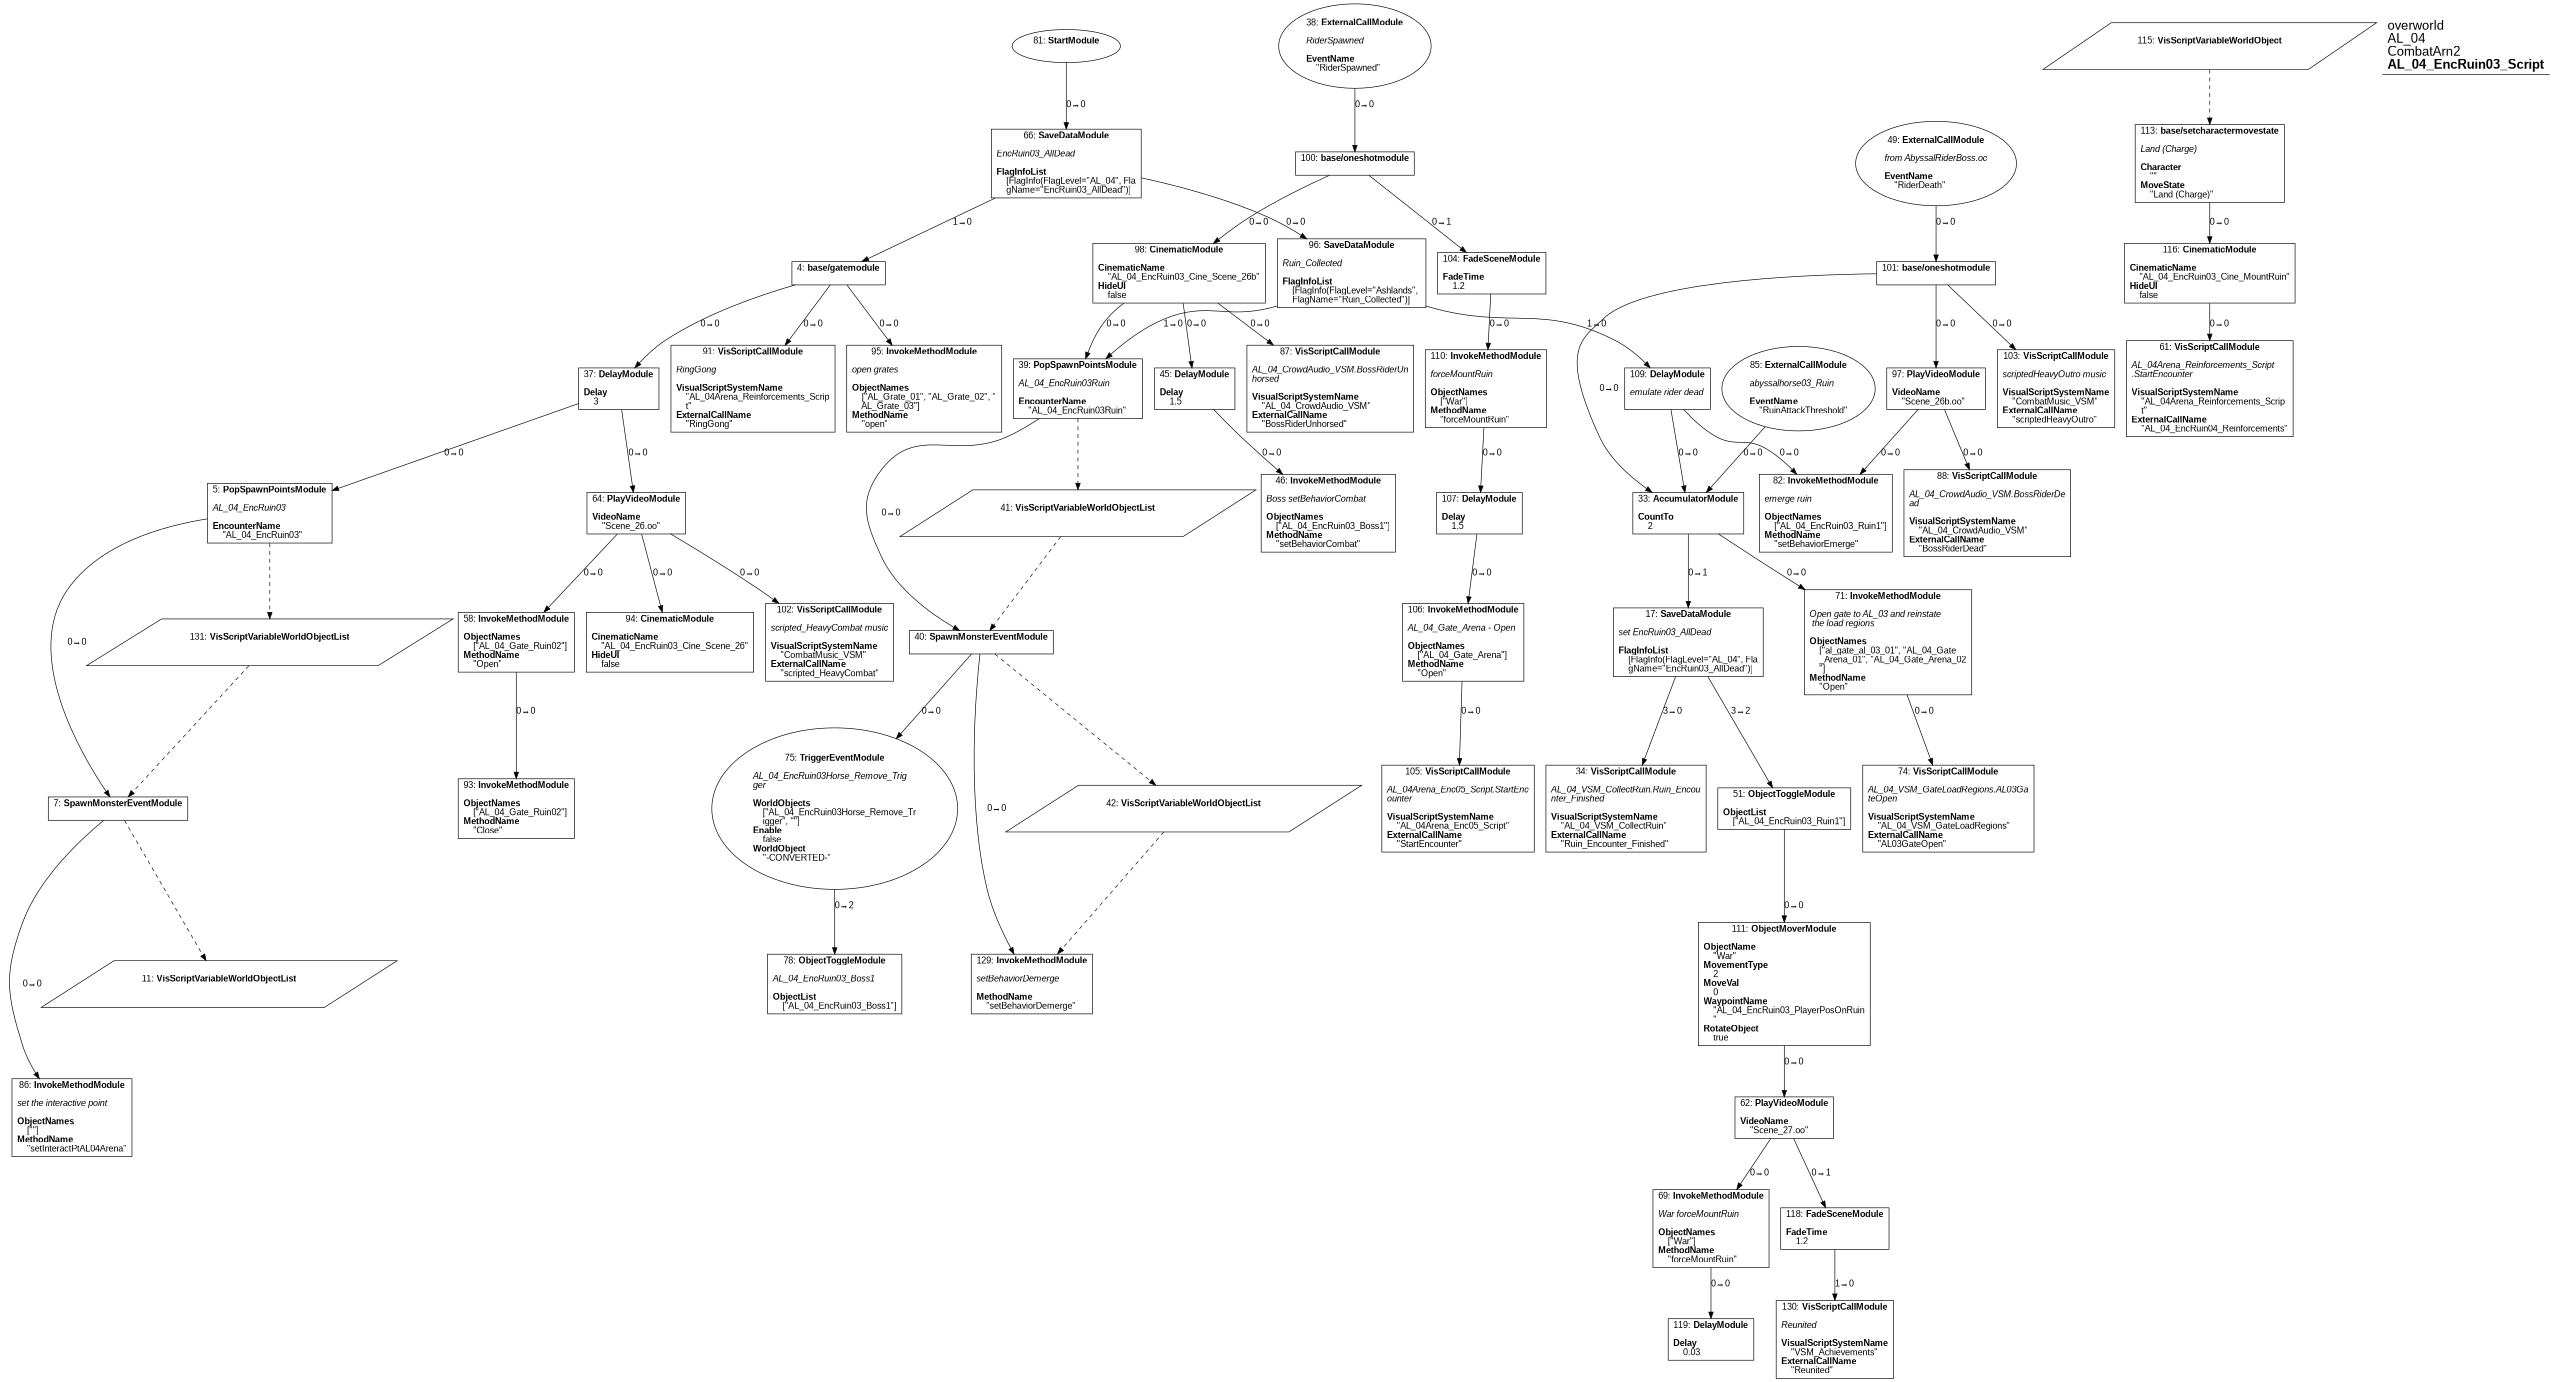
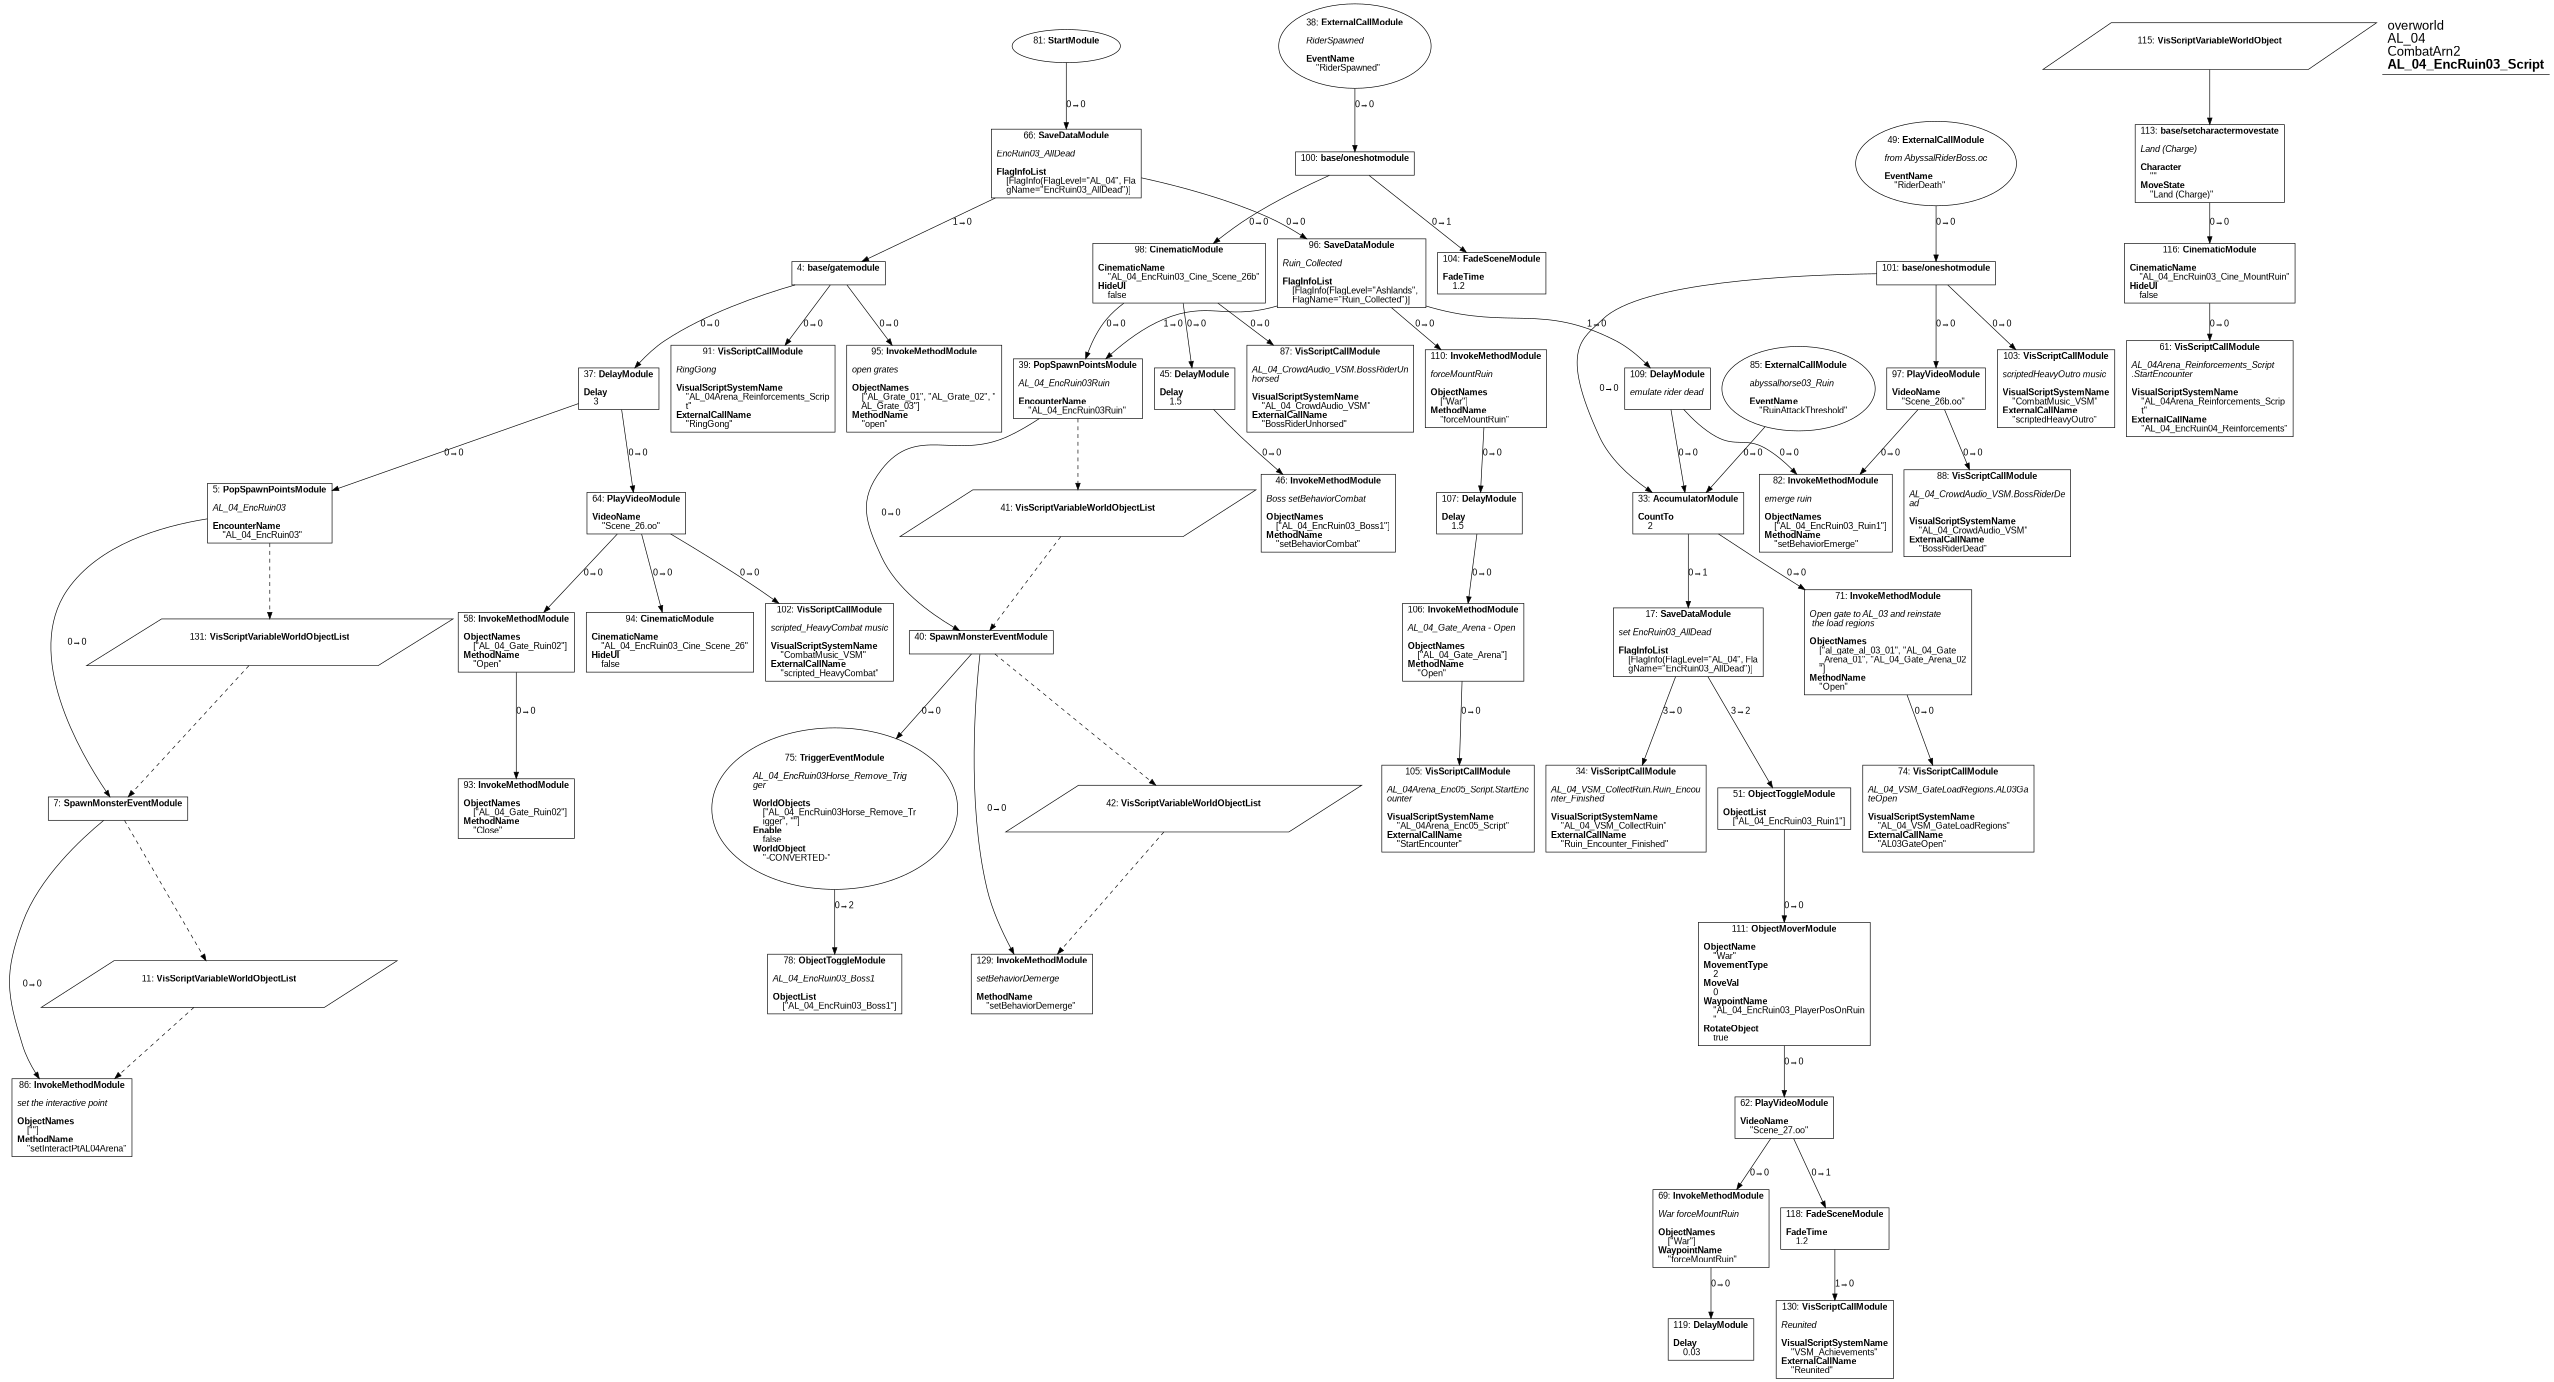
(2210, 94) -> (2210, 94)
(1489, 322) -> (1414, 327)
none -> (157, 1041)
(1686, 1251) -> (1690, 1251)
